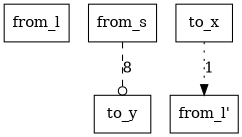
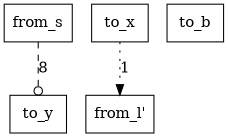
(37, 23) -> none
none -> (195, 23)
